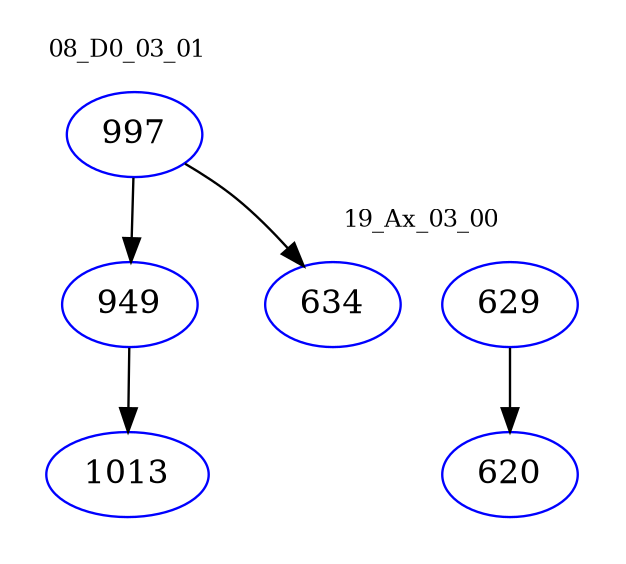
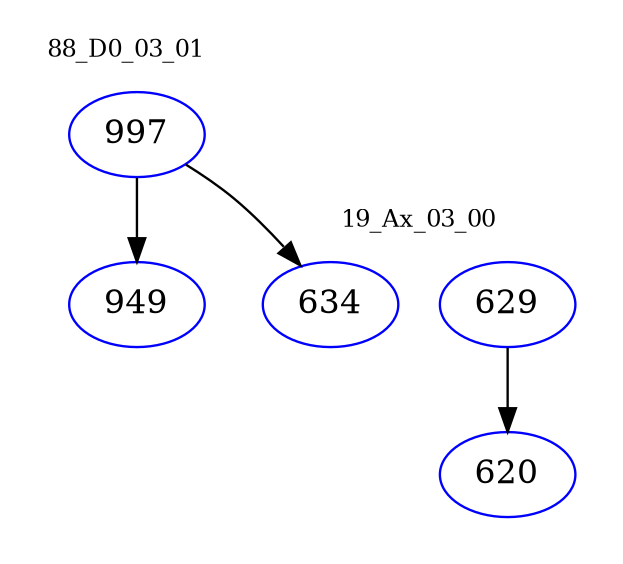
(128, 51) -> (126, 51)
(128, 475) -> none
